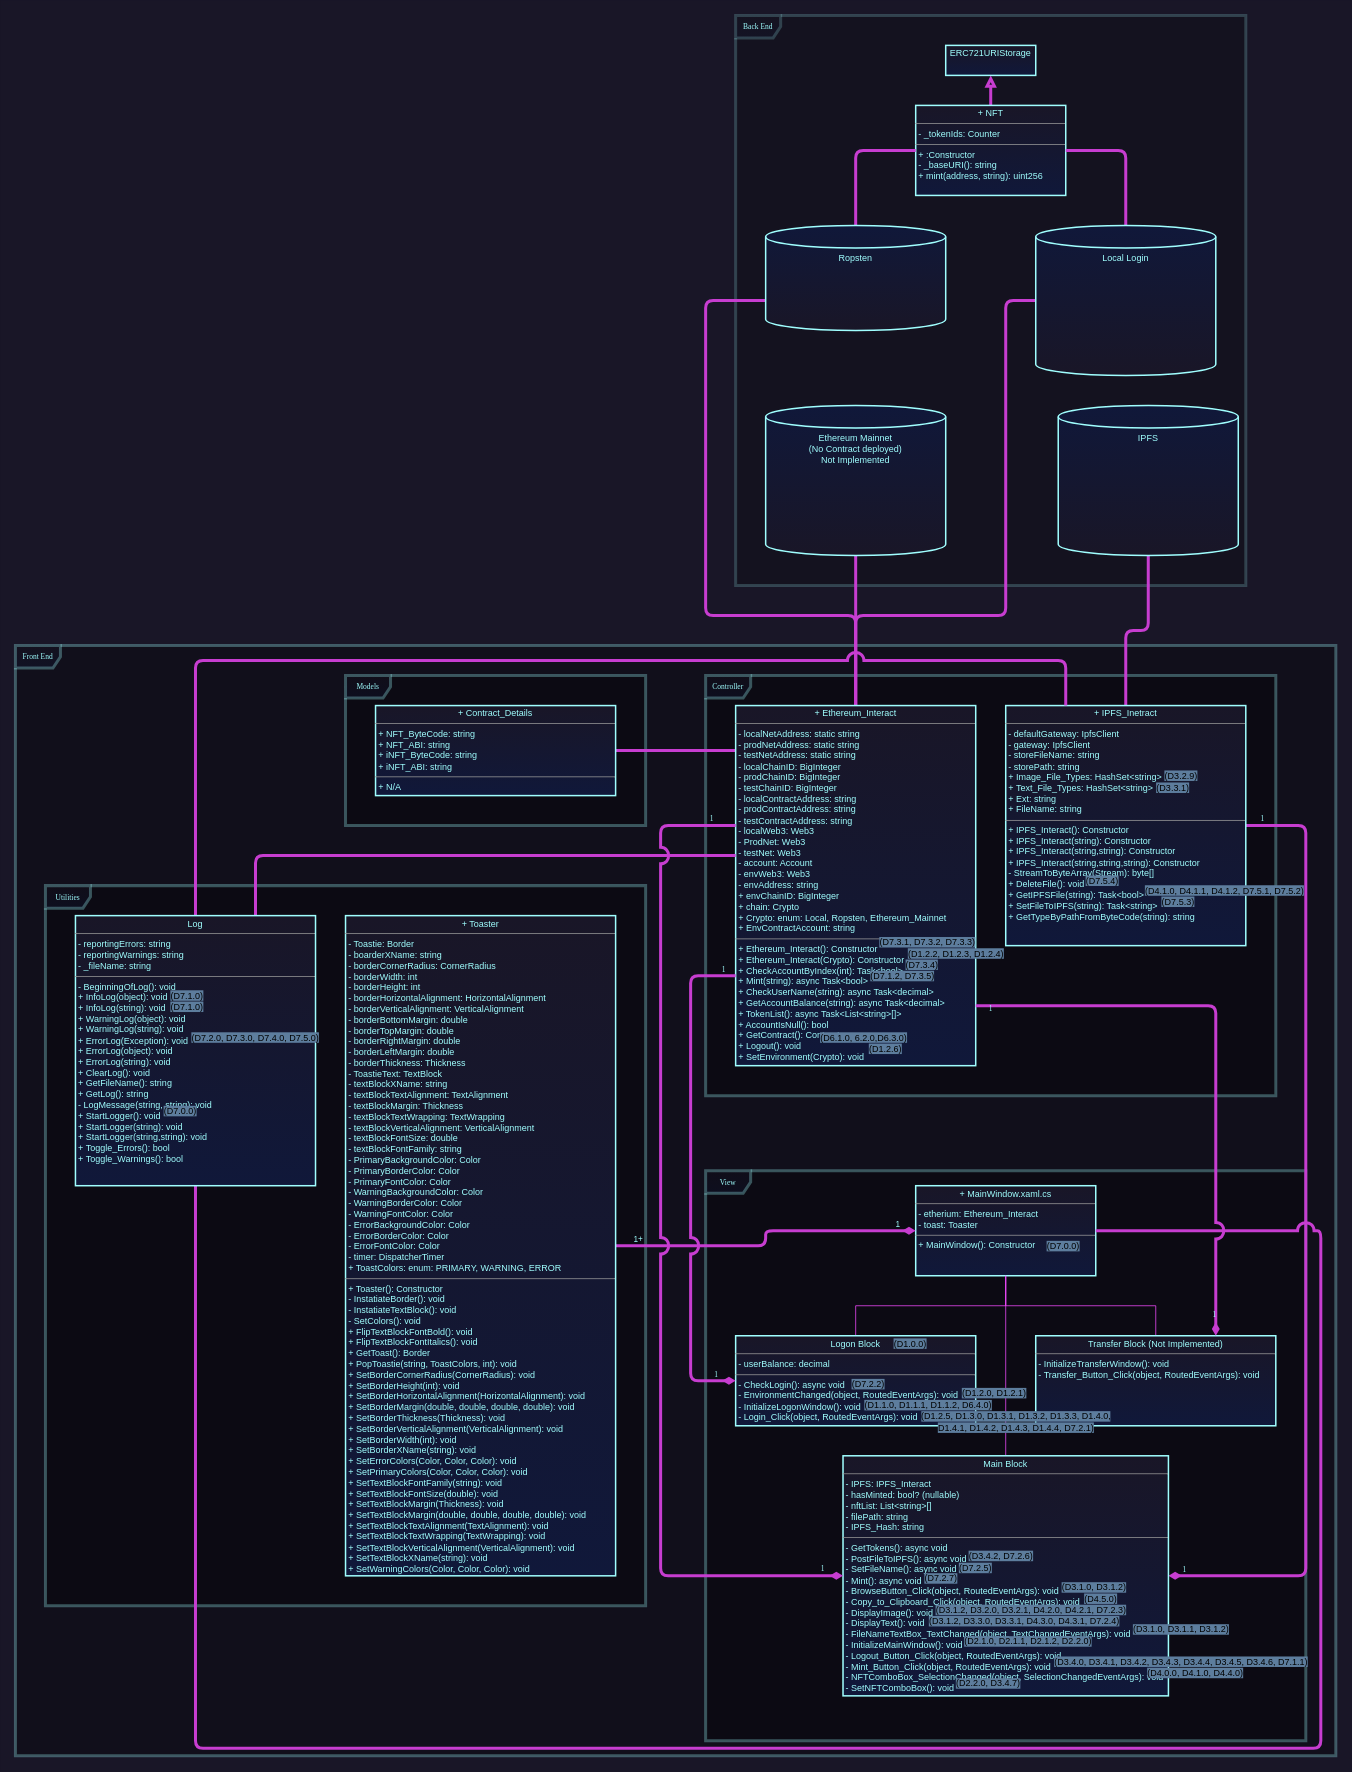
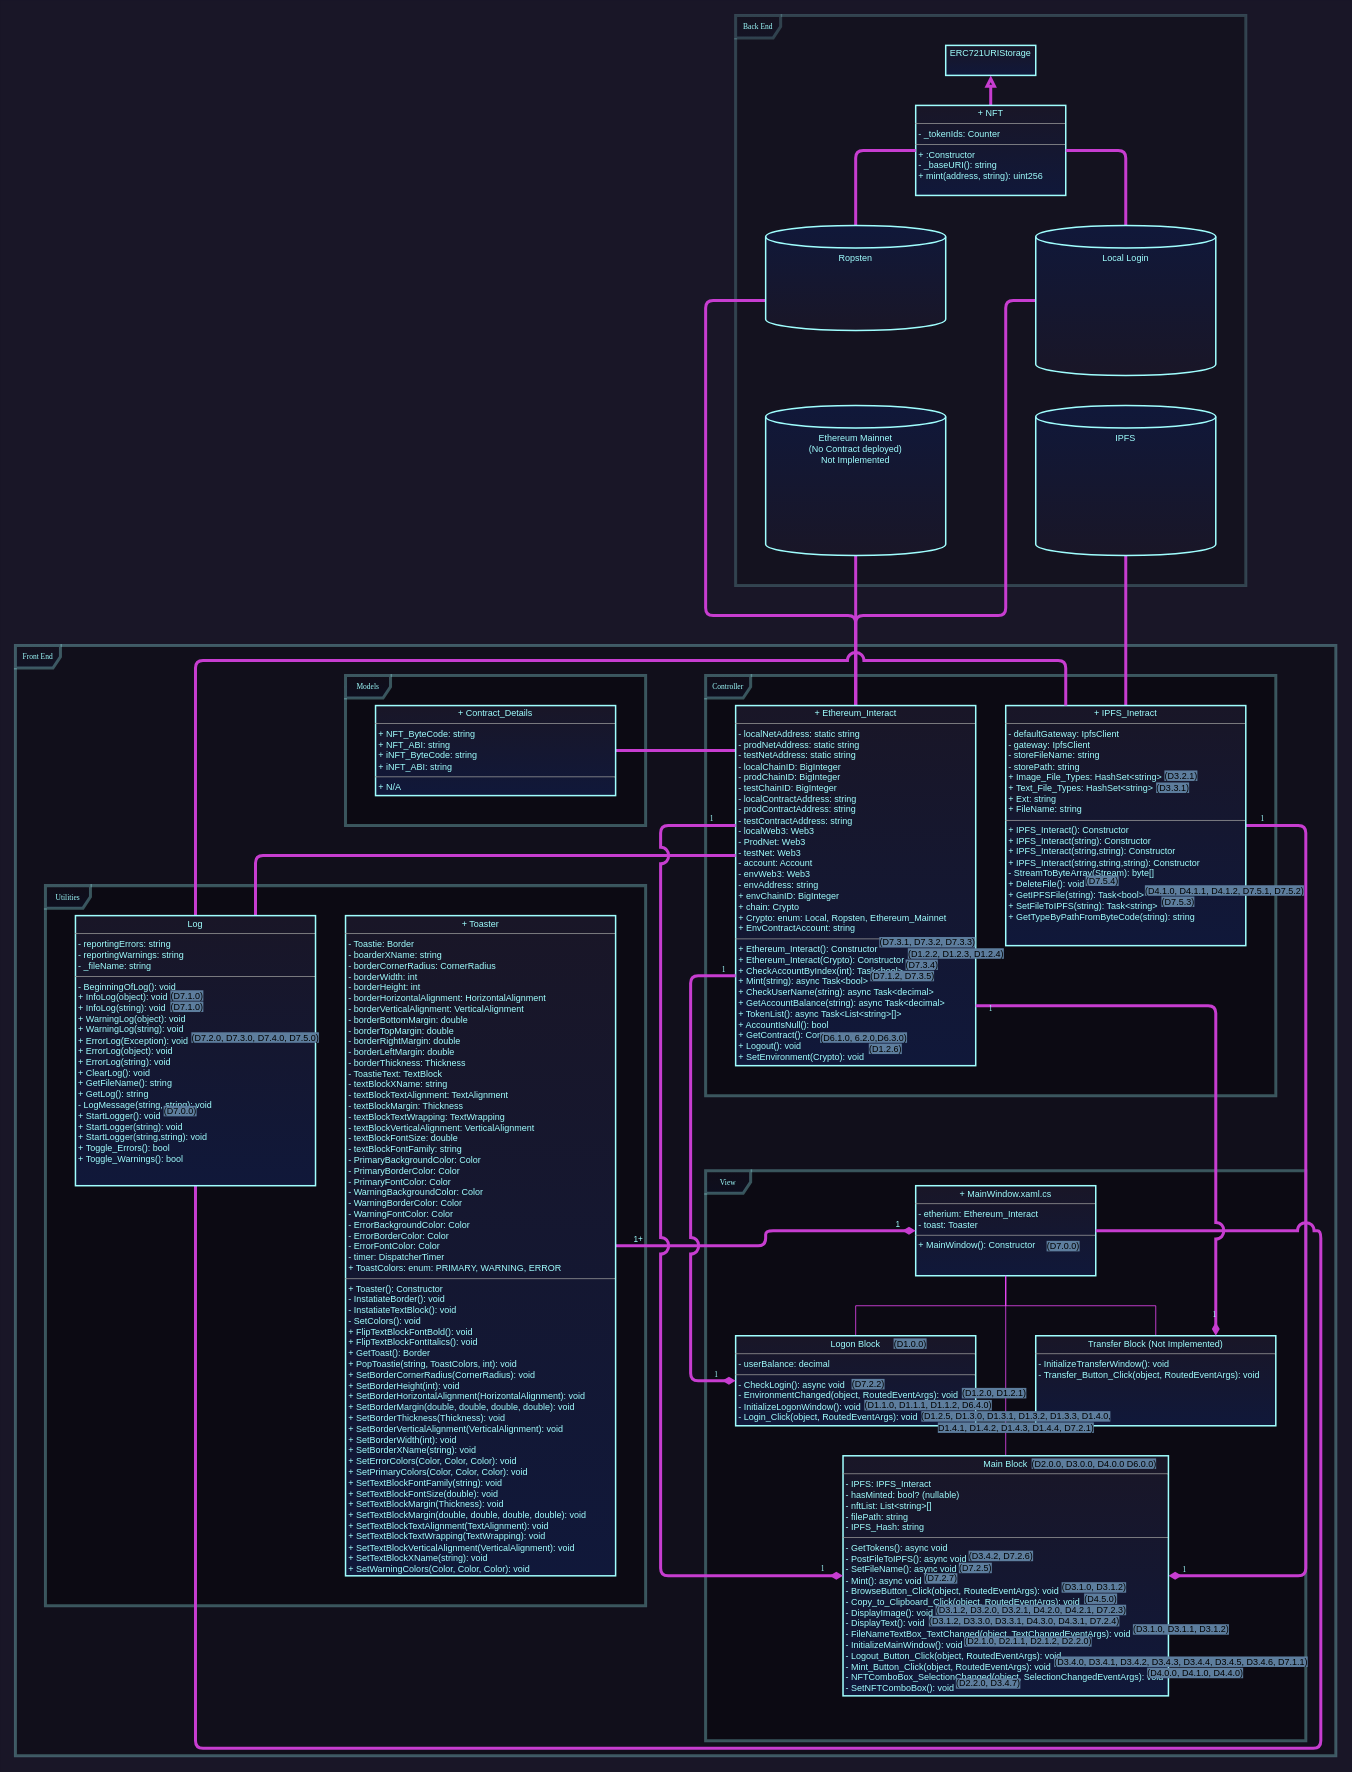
(1148, 480) -> (1125, 480)
(1181, 775) -> (1181, 775)
none -> (1094, 1463)
